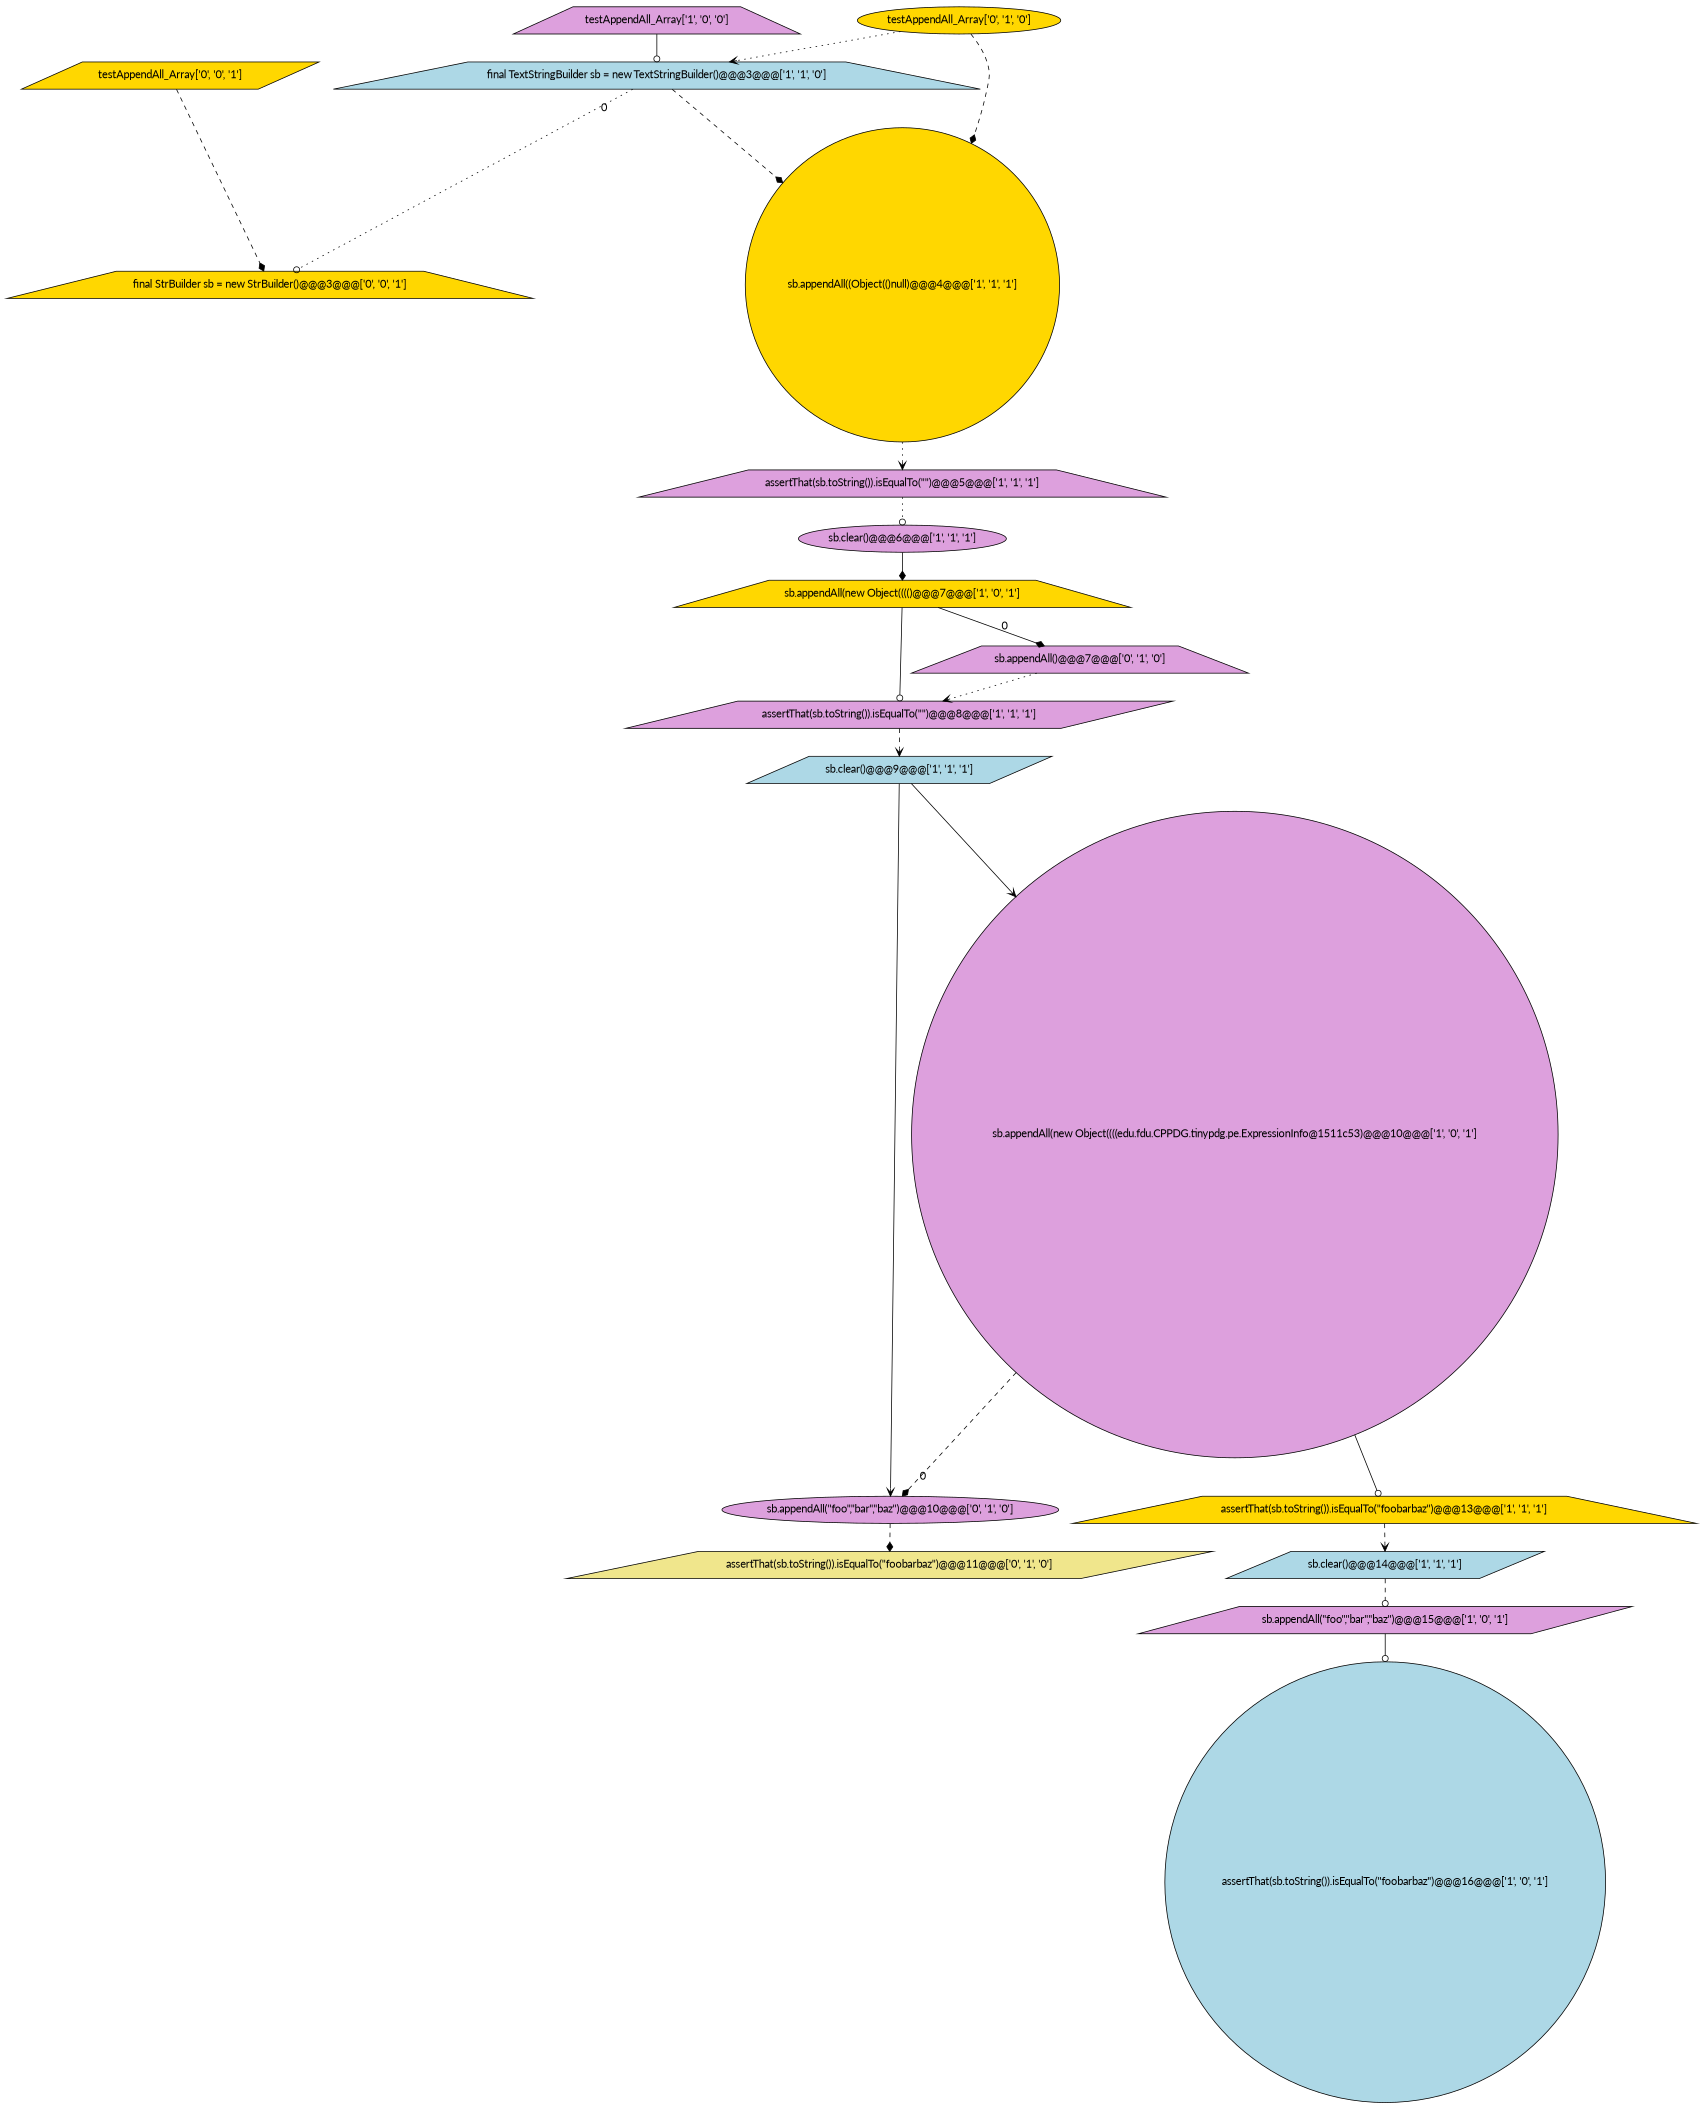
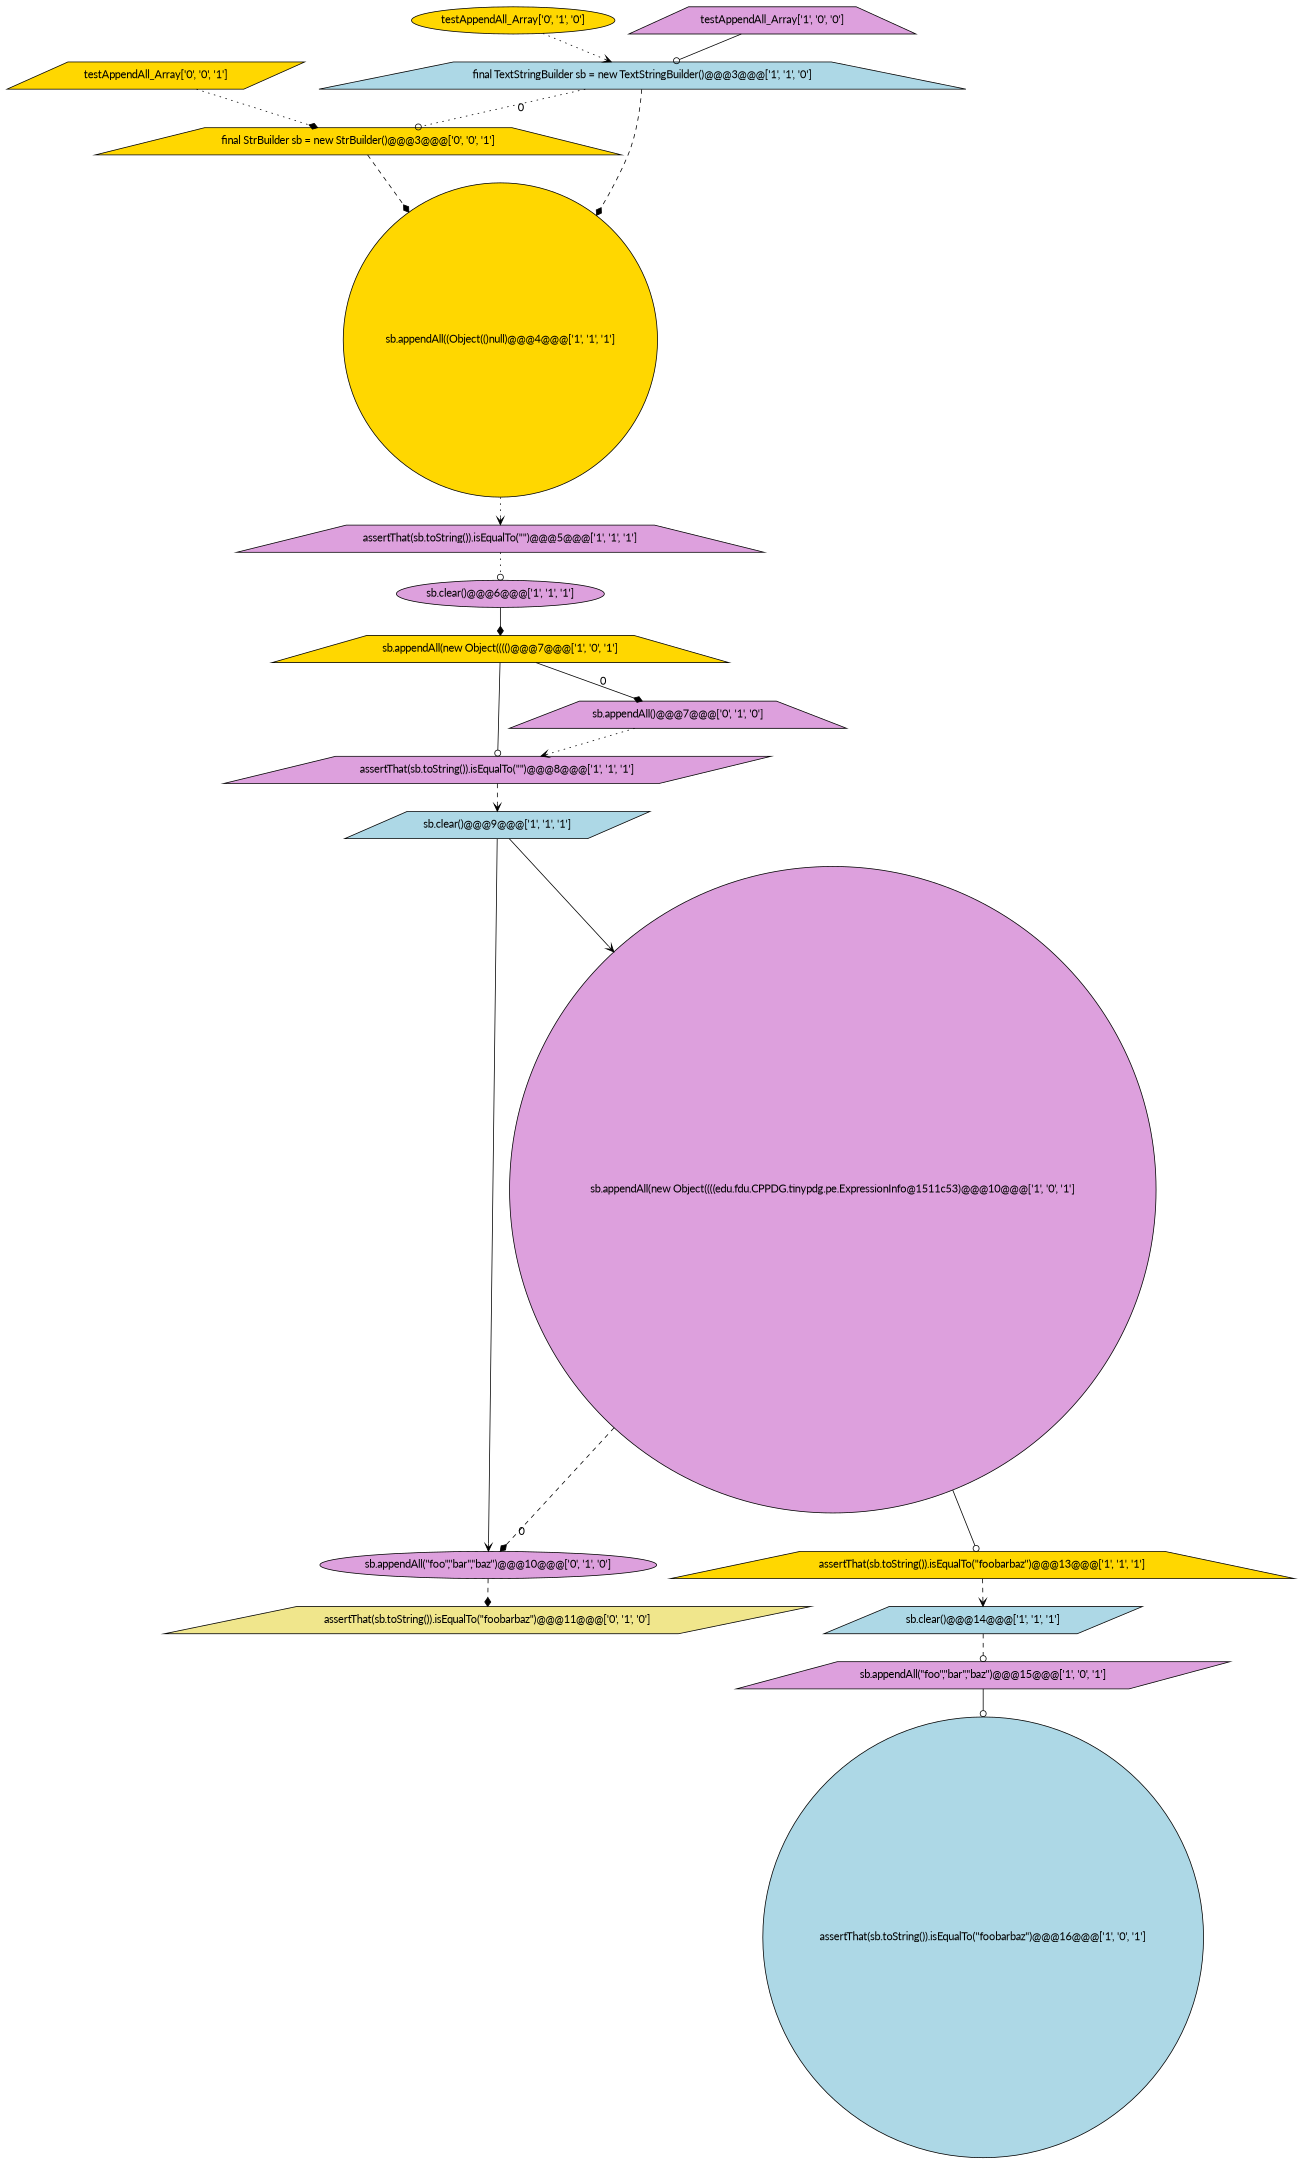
(988, 83) -> (386, 180)
(218, 176) -> (253, 107)
